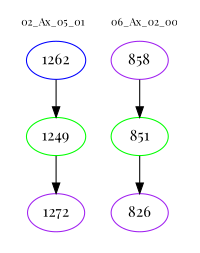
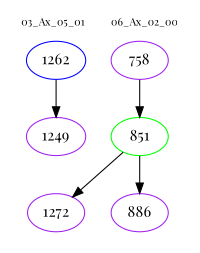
(53, 23) -> (53, 23)
(140, 60) -> (140, 60)
(56, 137) -> (56, 137)
(56, 169) -> (109, 164)
(140, 213) -> (140, 213)
